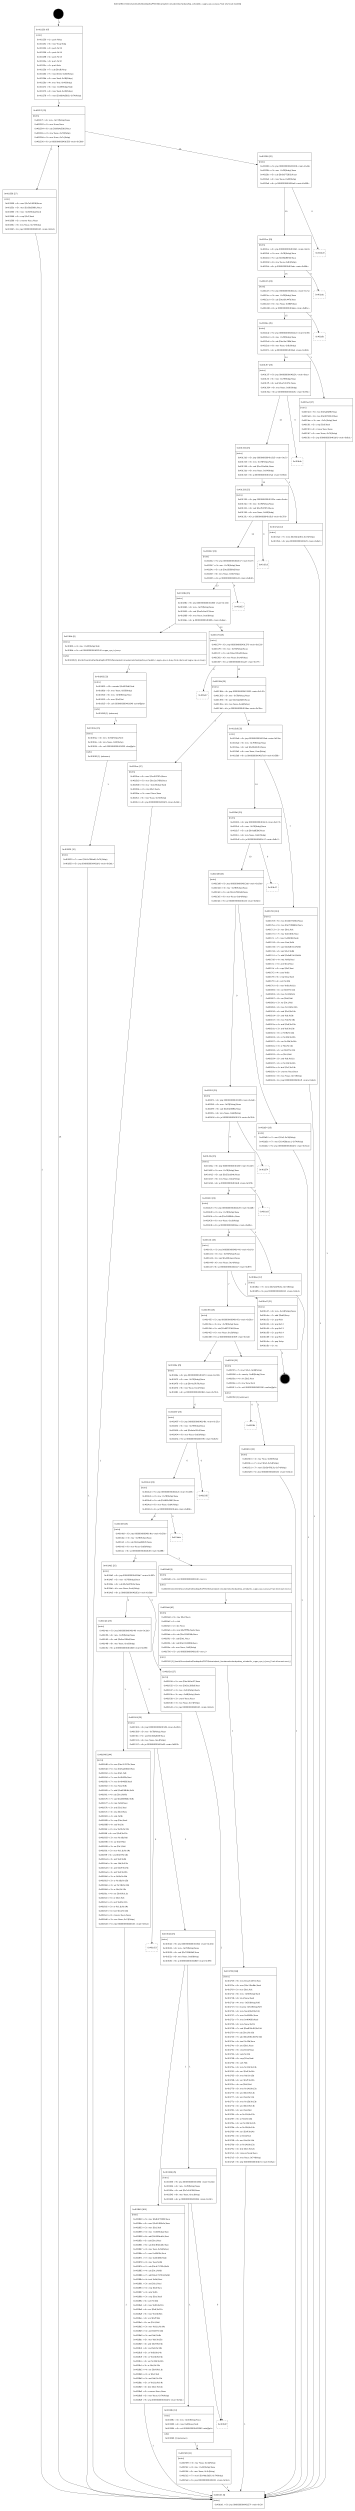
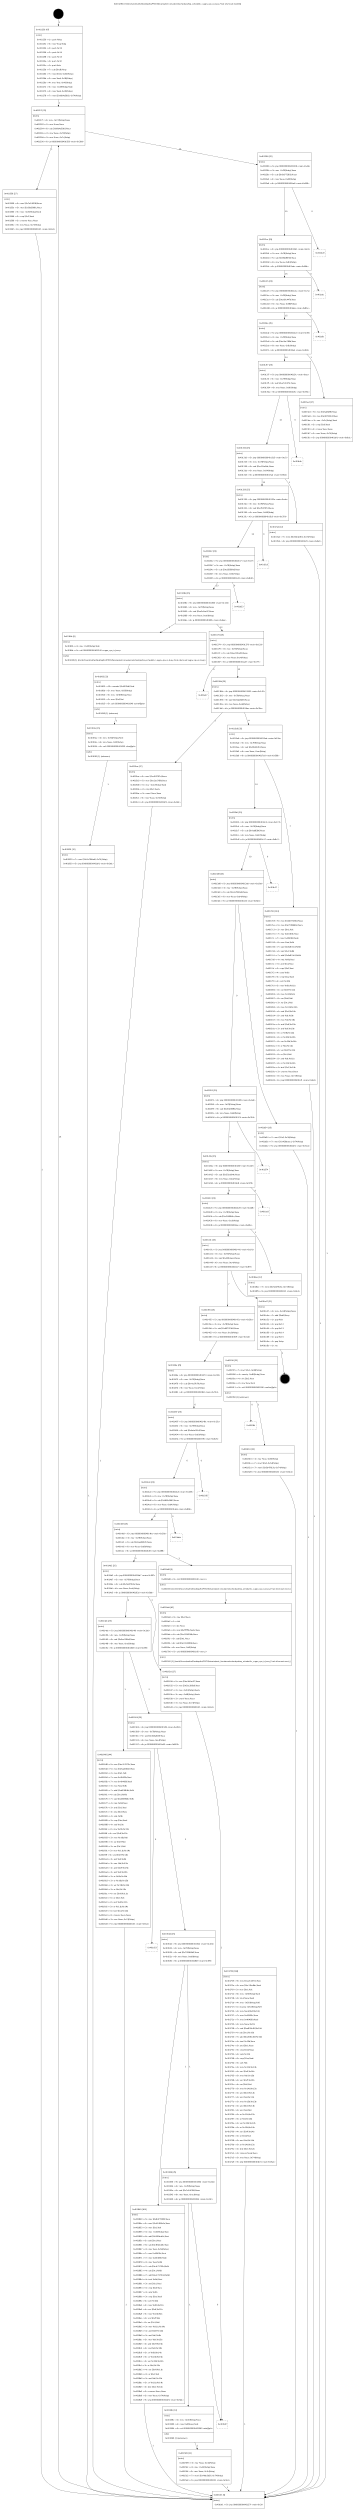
(238, 1348) -> none
(235, 1816) -> none
(301, 1906) -> none
